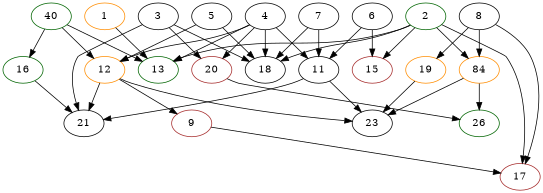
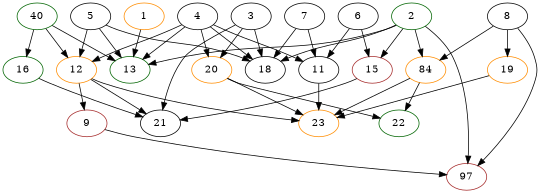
none -> (108, 40)
(212, 70) -> (212, 70)
none -> (262, 95)
(223, 99) -> (269, 104)
(372, 123) -> (319, 123)
(479, 123) -> (399, 123)
(520, 177) -> (467, 177)
